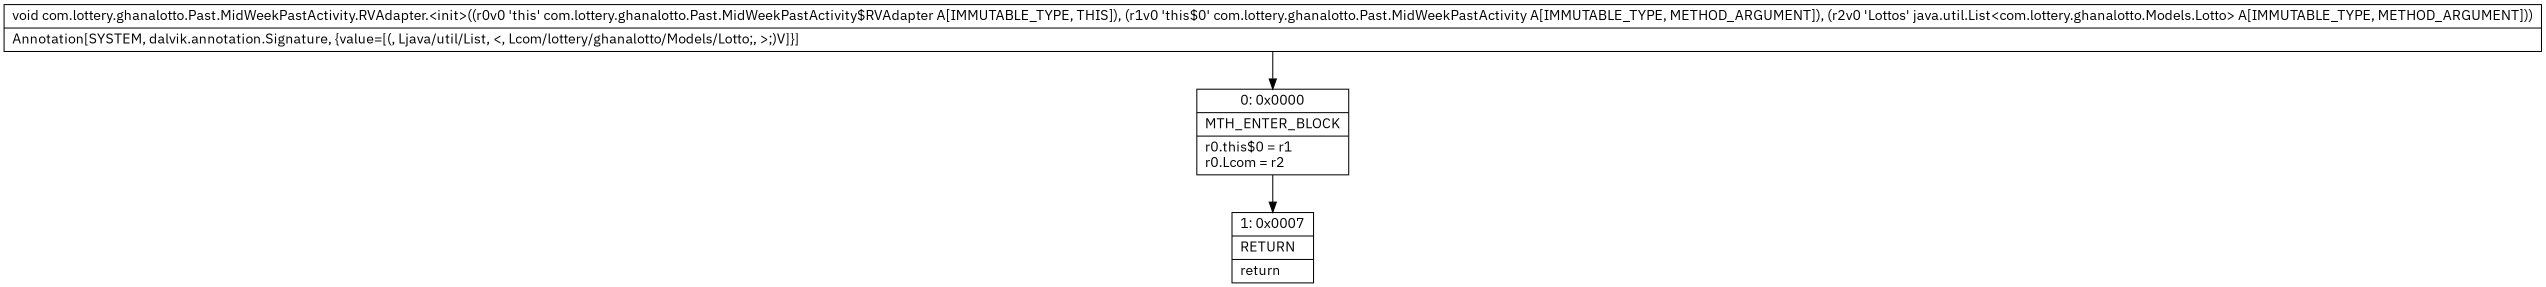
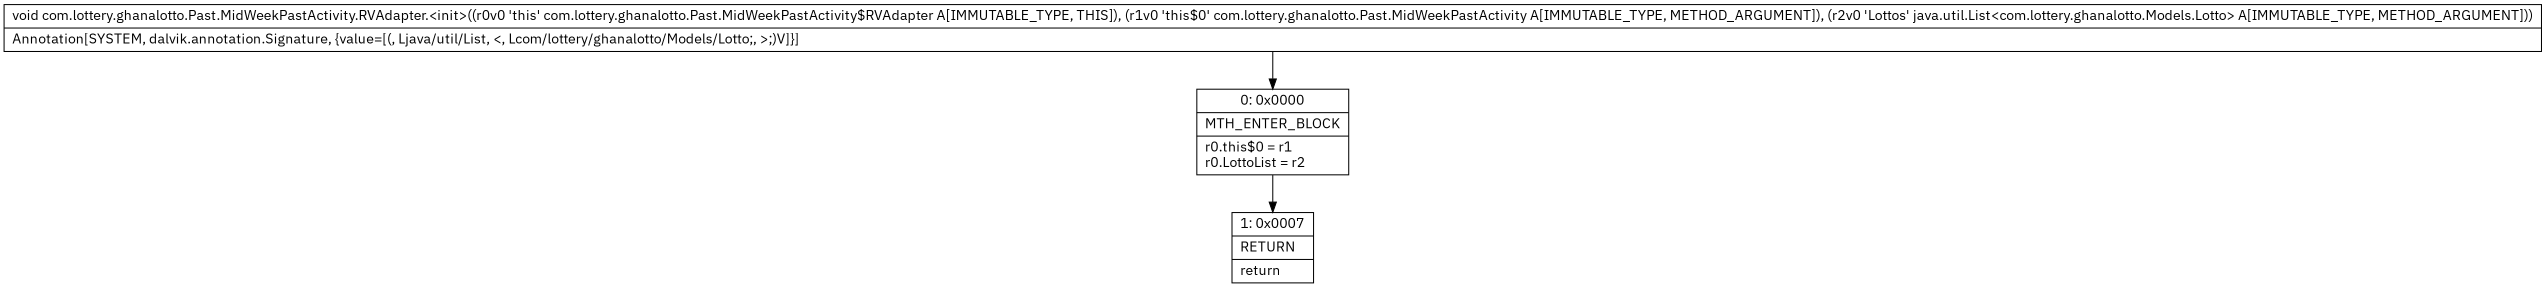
(1245, 163) -> (1255, 163)
